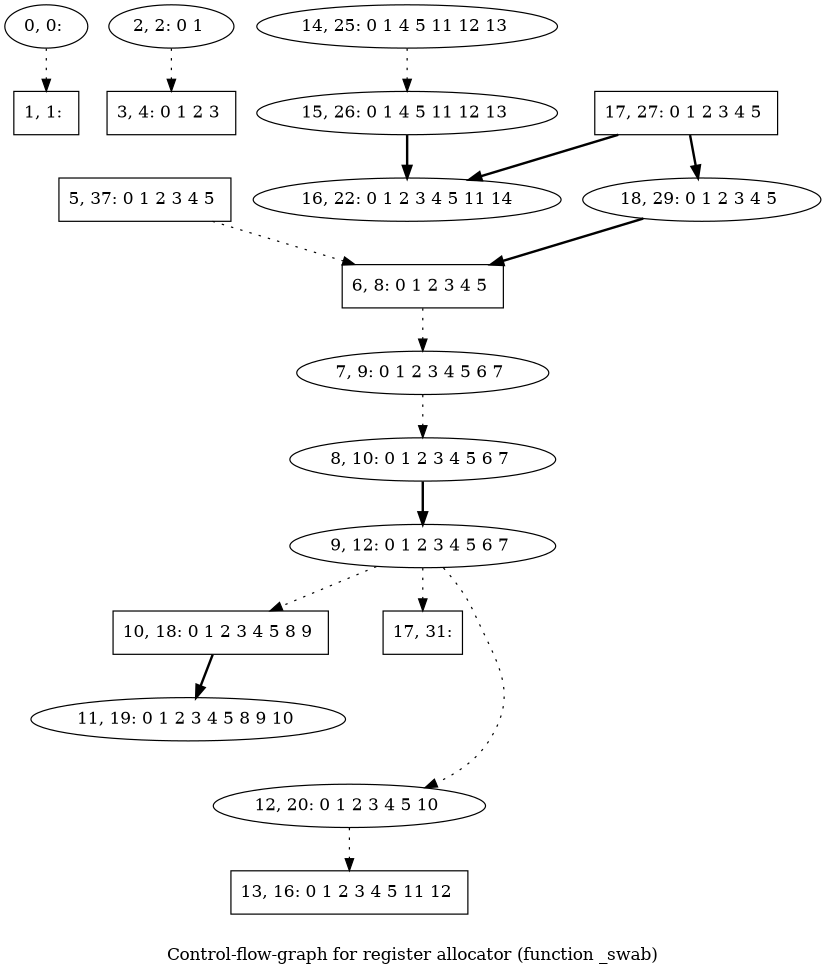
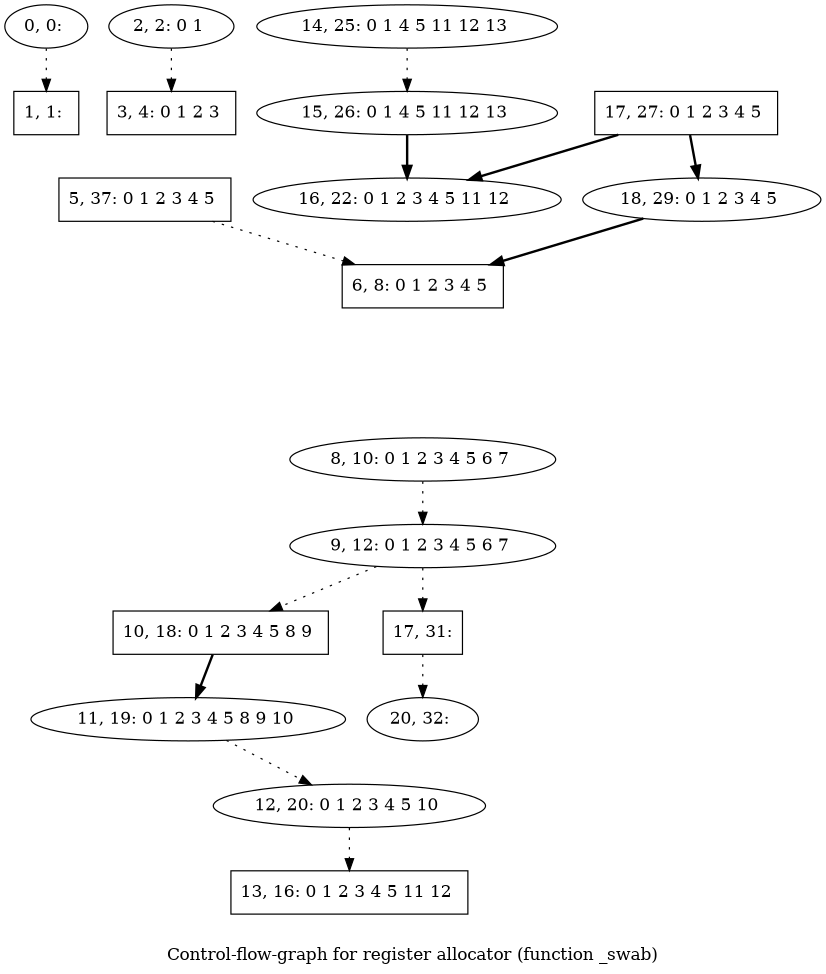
(407, 200) -> (407, 200)
(423, 373) -> none
(423, 497) -> (423, 497)
(503, 682) -> (263, 760)
none -> (423, 719)
